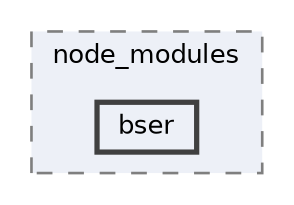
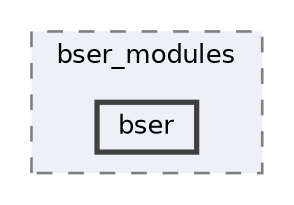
(147, 56) -> (147, 56)
